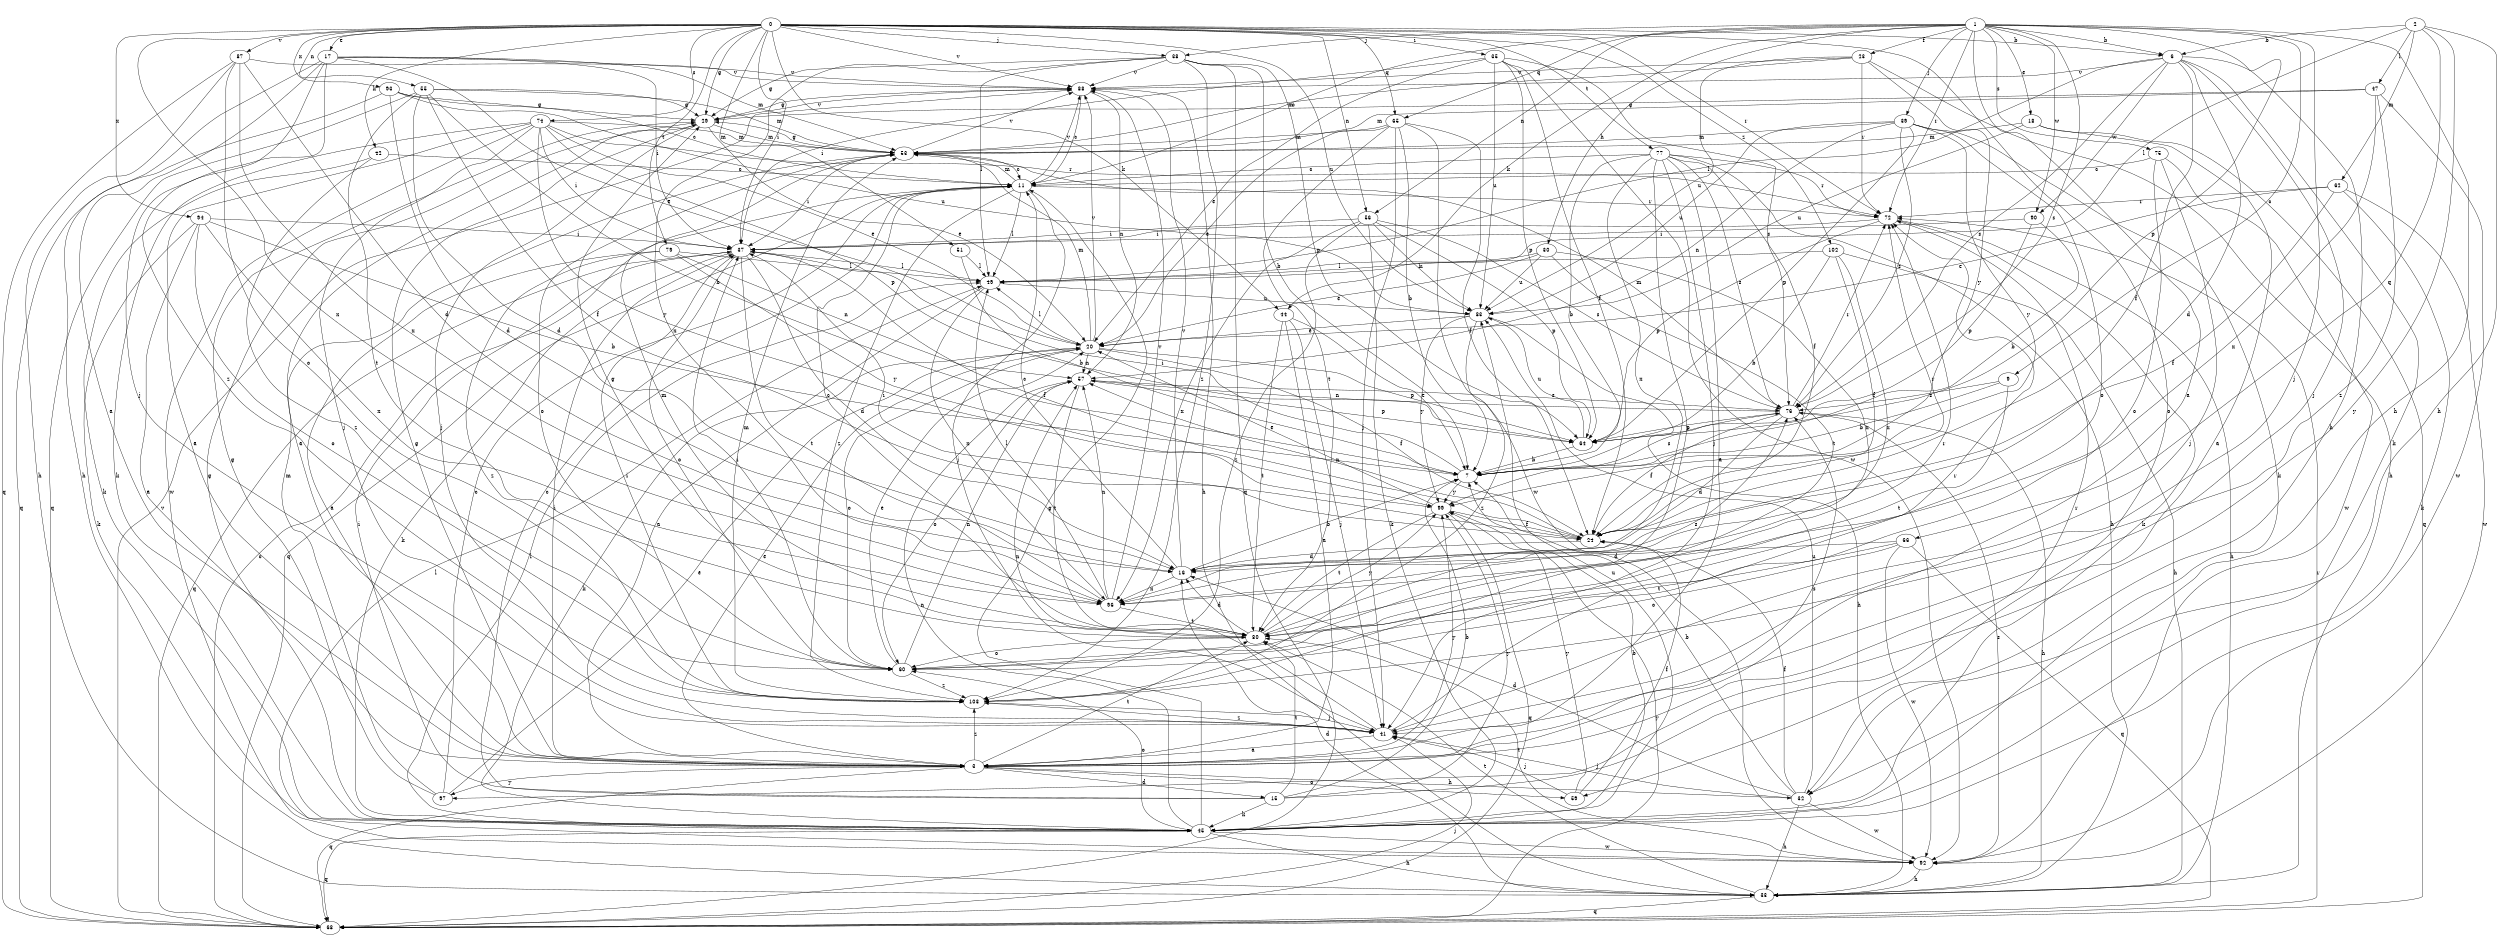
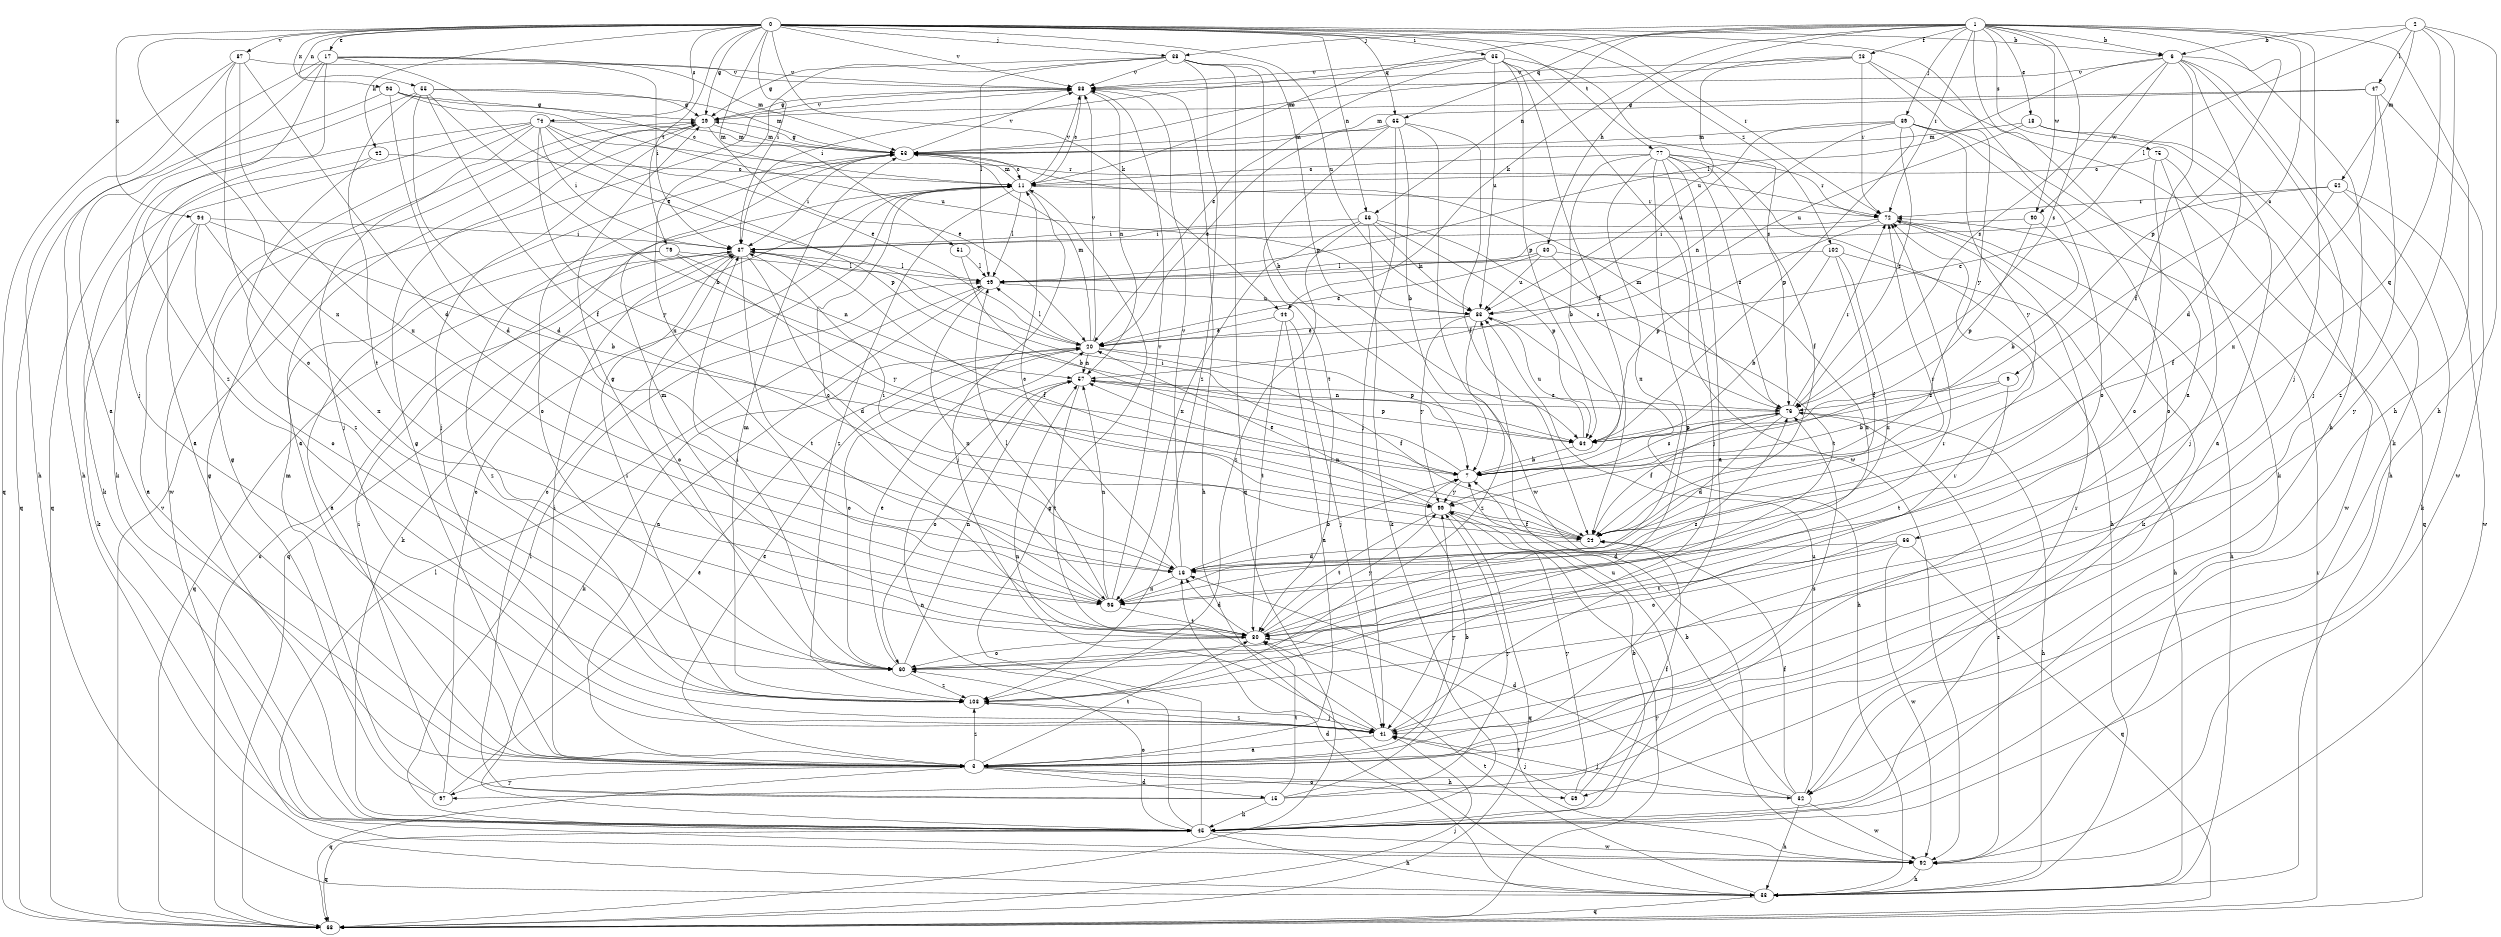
none -> (1290, 73)
(2338, 186) -> (2338, 186)
(1390, 382) -> (1189, 334)
